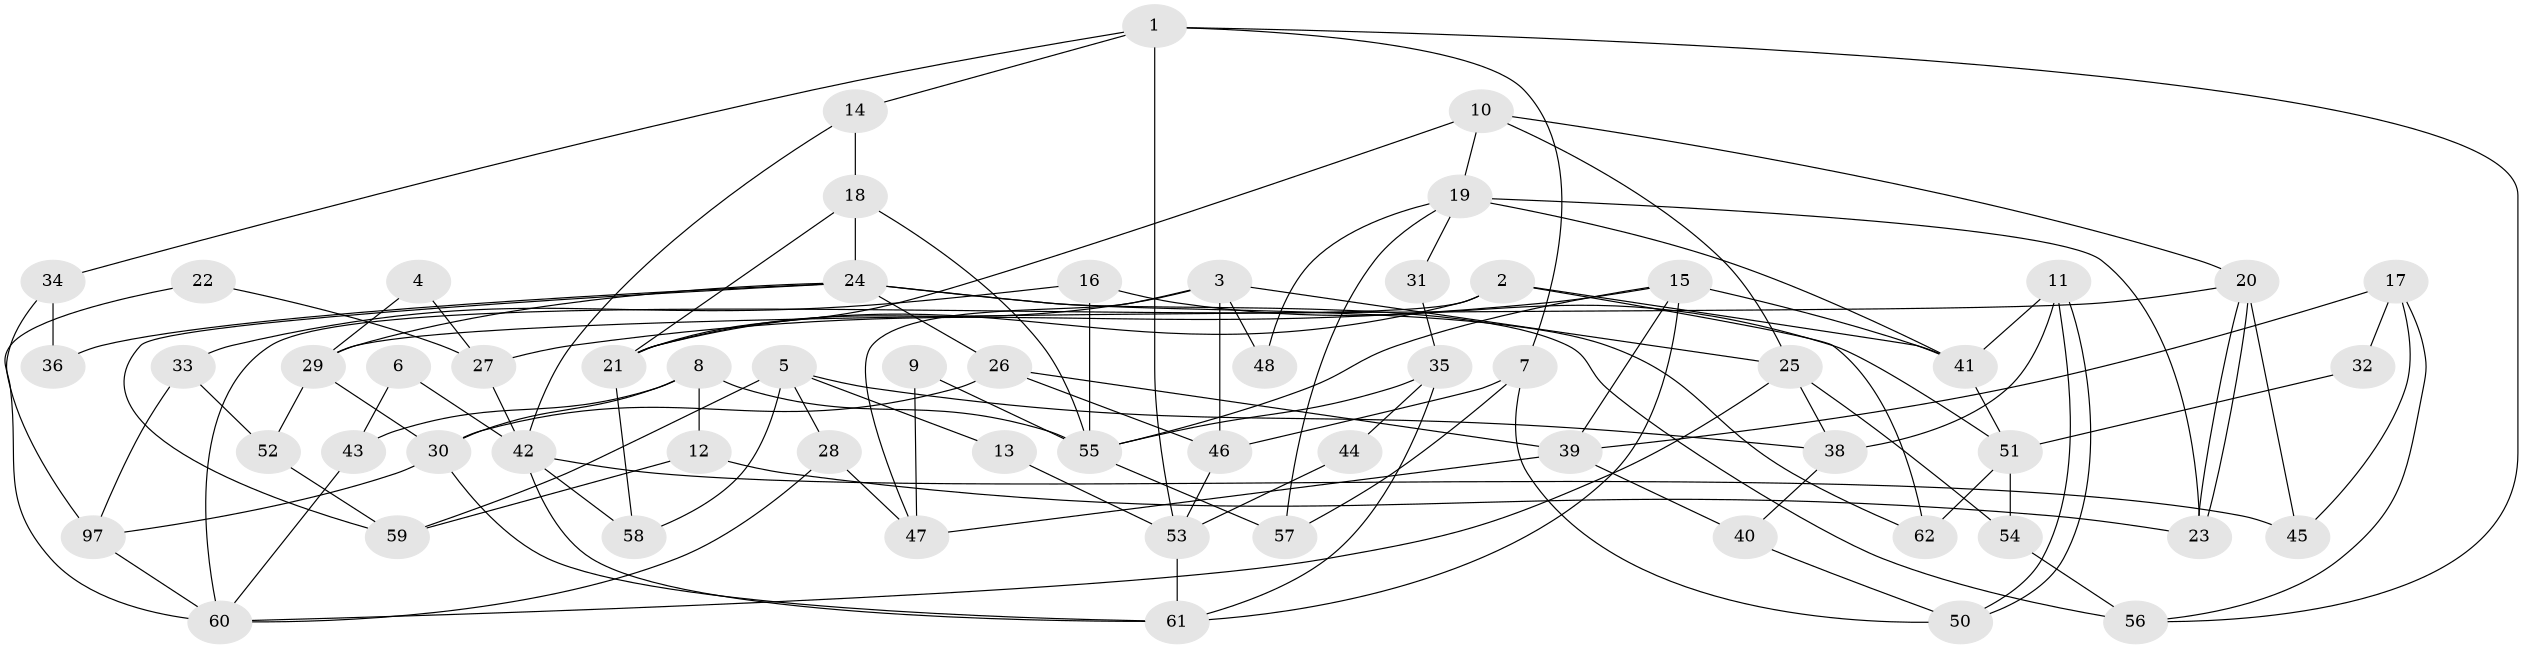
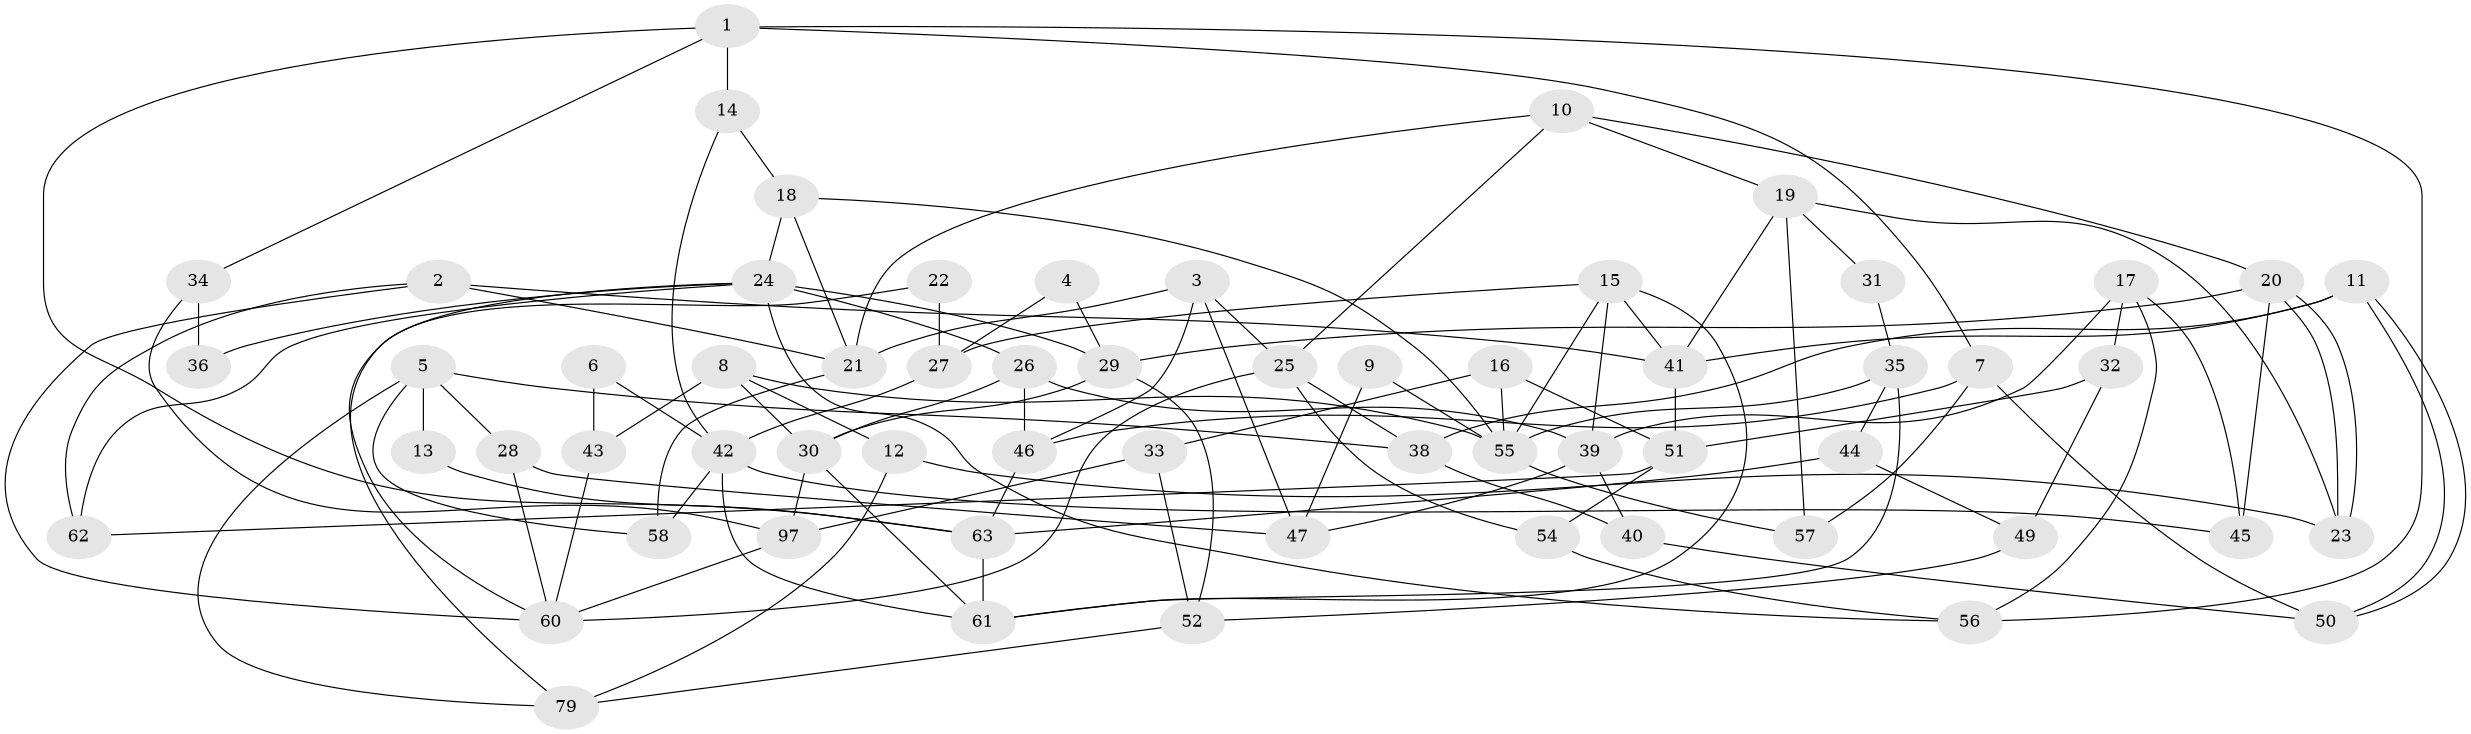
(1265, 367) -> none
(397, 537) -> (567, 708)
(1177, 537) -> (983, 537)
none -> (2026, 537)
